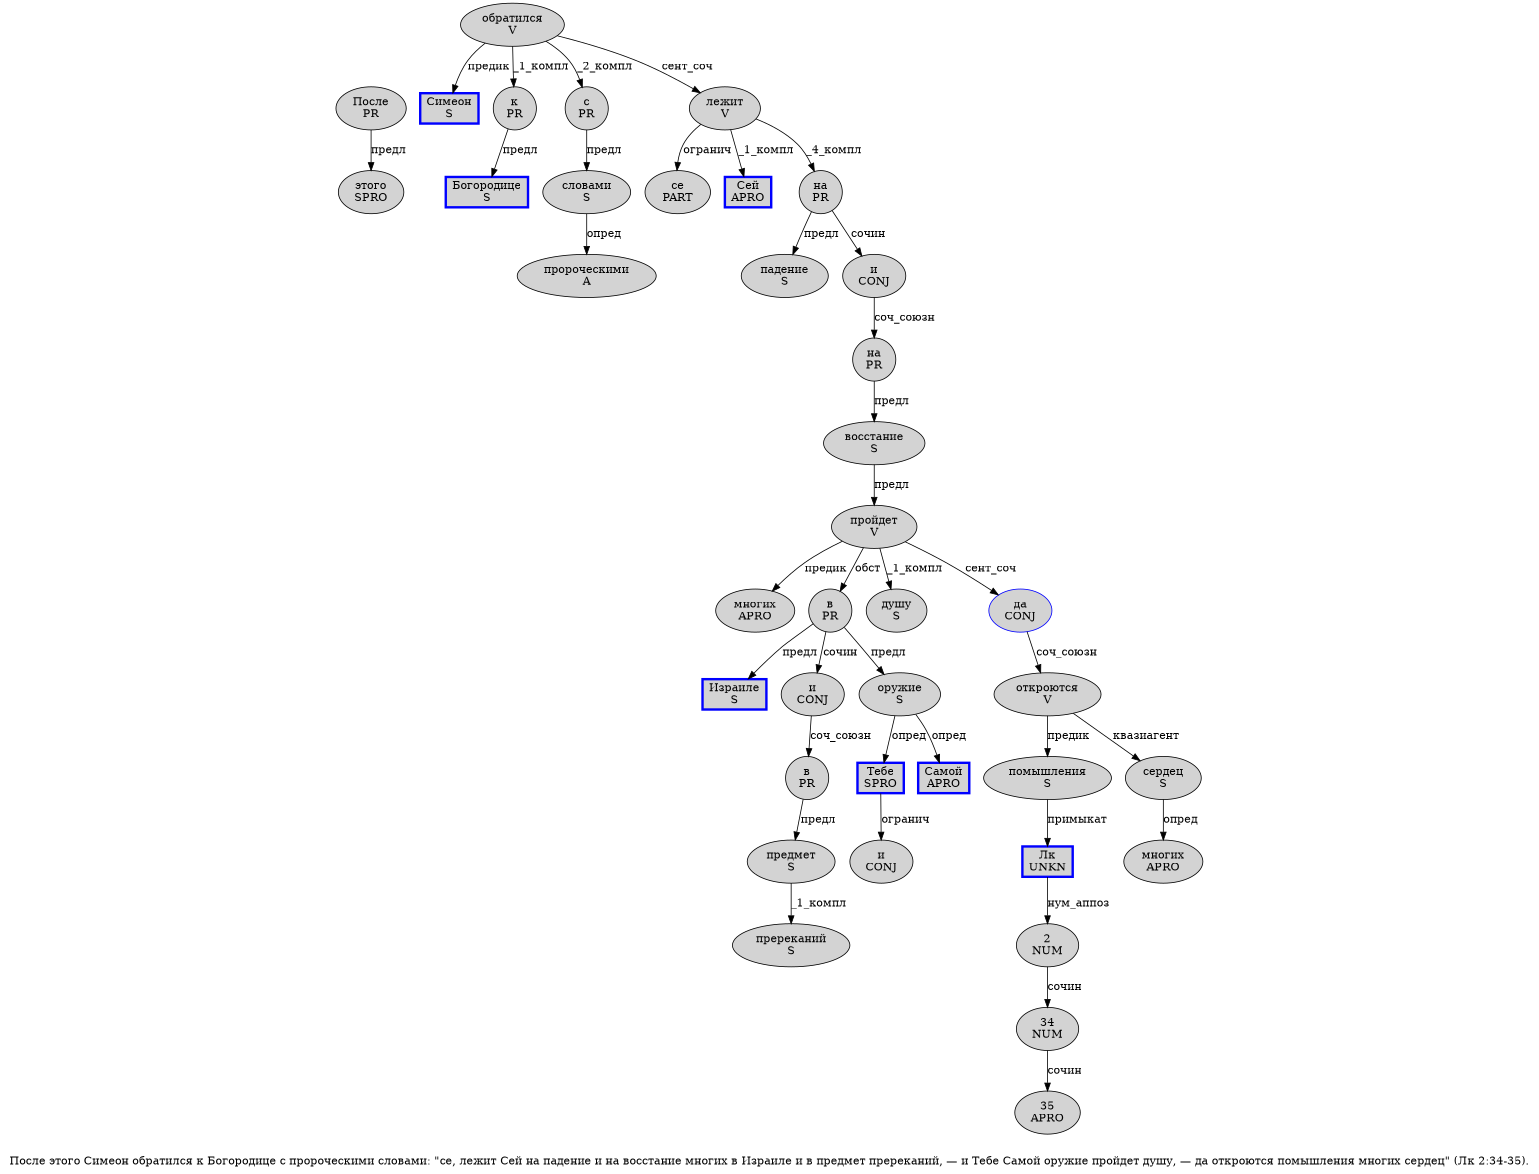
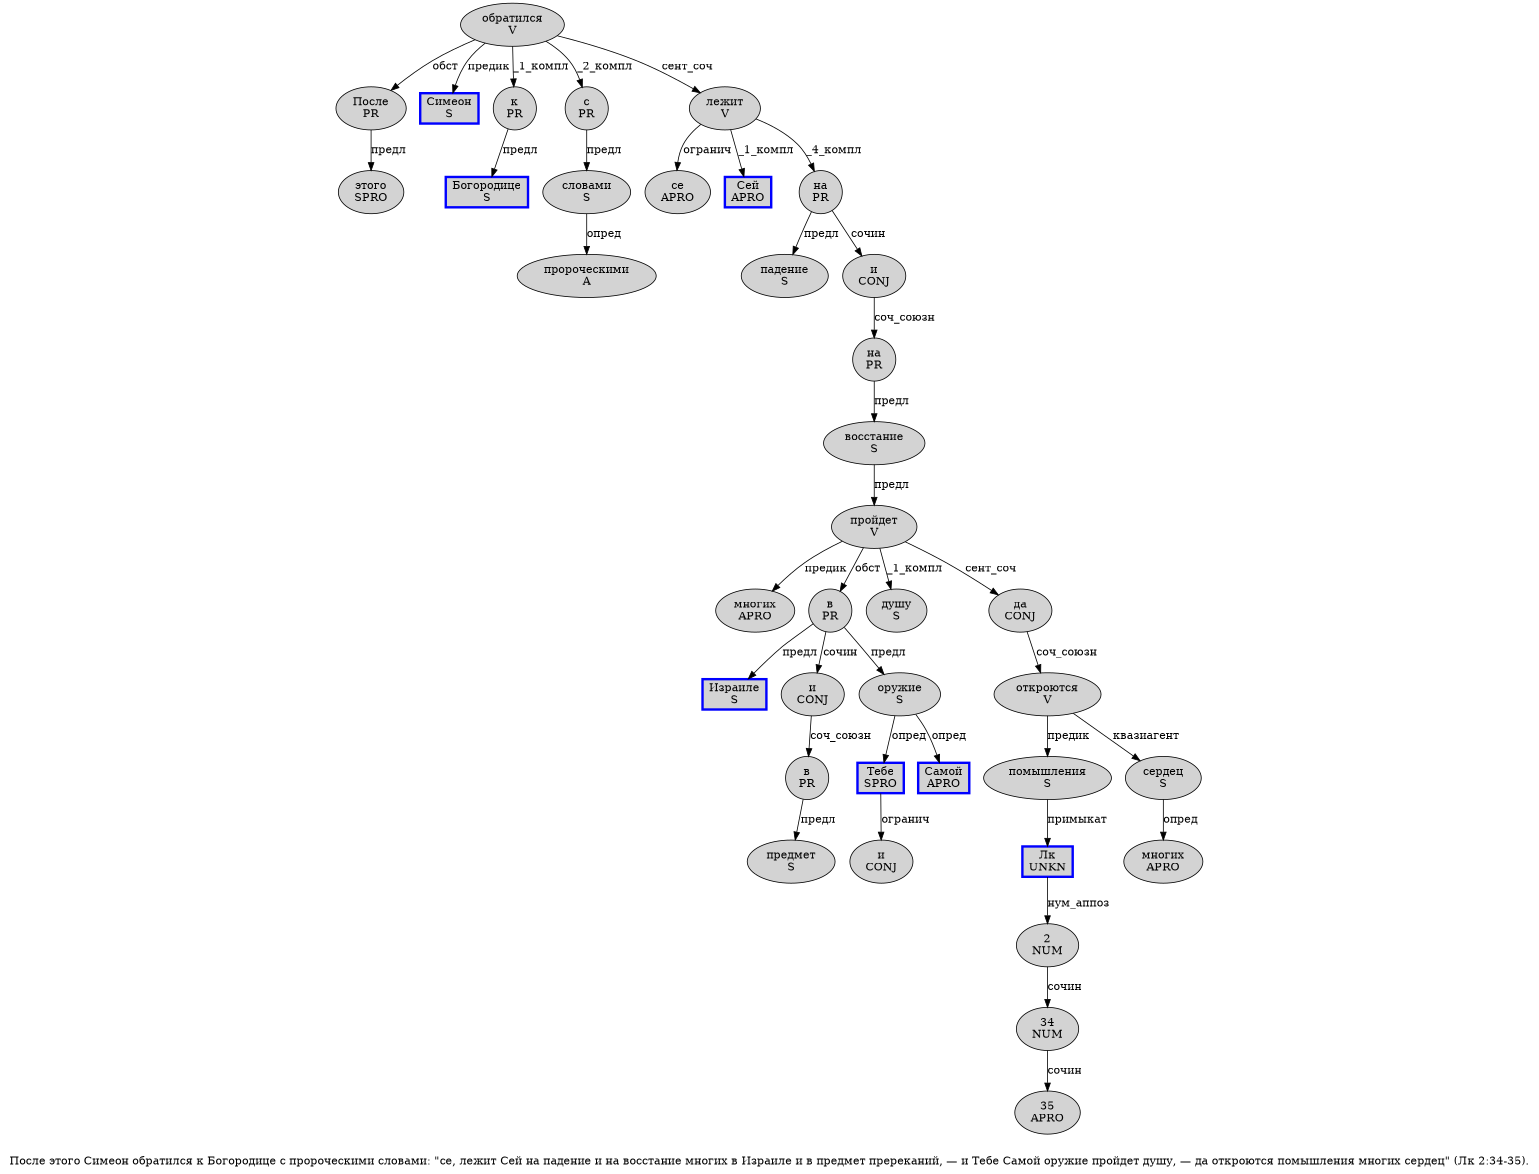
none -> (434, 60)
(678, 192) -> (678, 192)
(1020, 611) -> (1020, 611)
(791, 945) -> none
